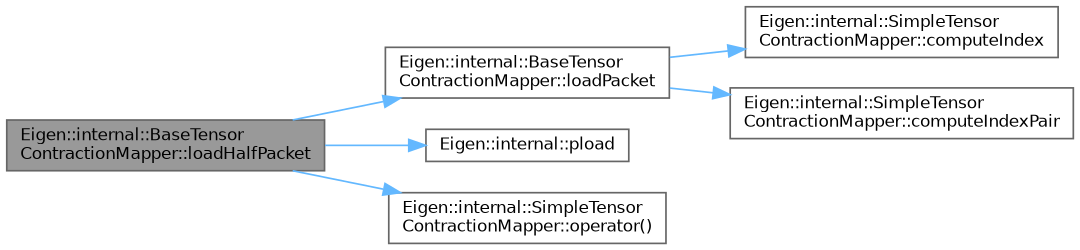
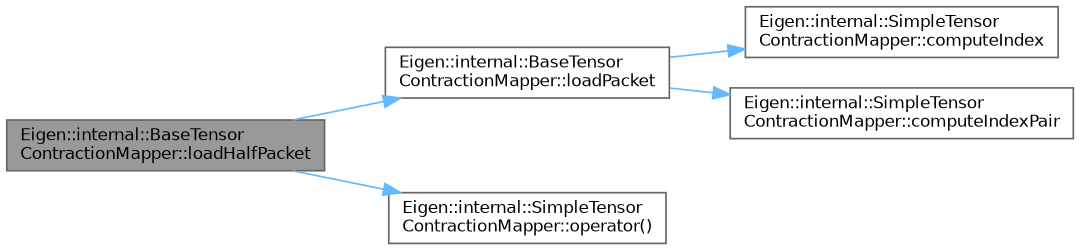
(527, 145) -> none
